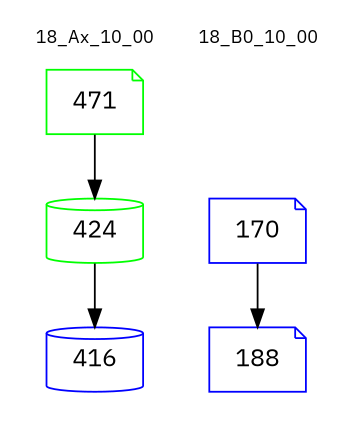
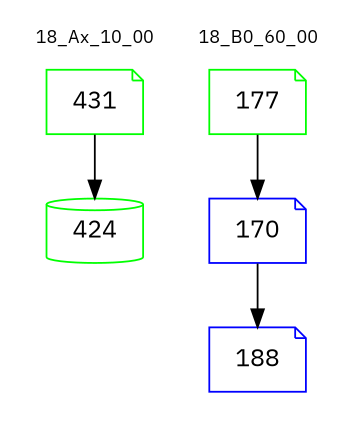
(258, 38) -> (258, 38)
(95, 102) -> (95, 102)
none -> (258, 102)
(95, 360) -> none
